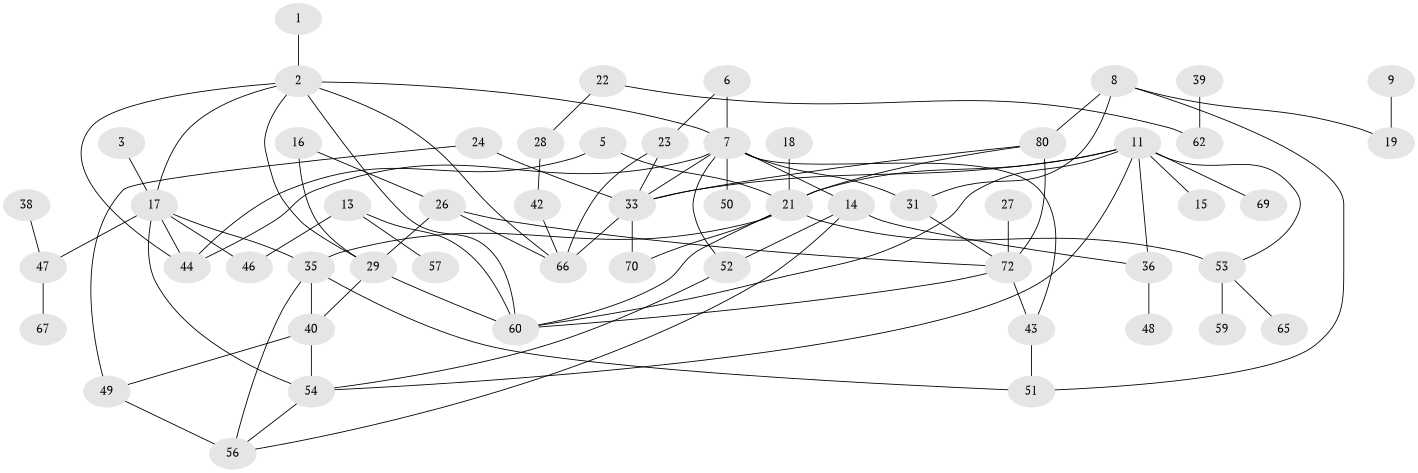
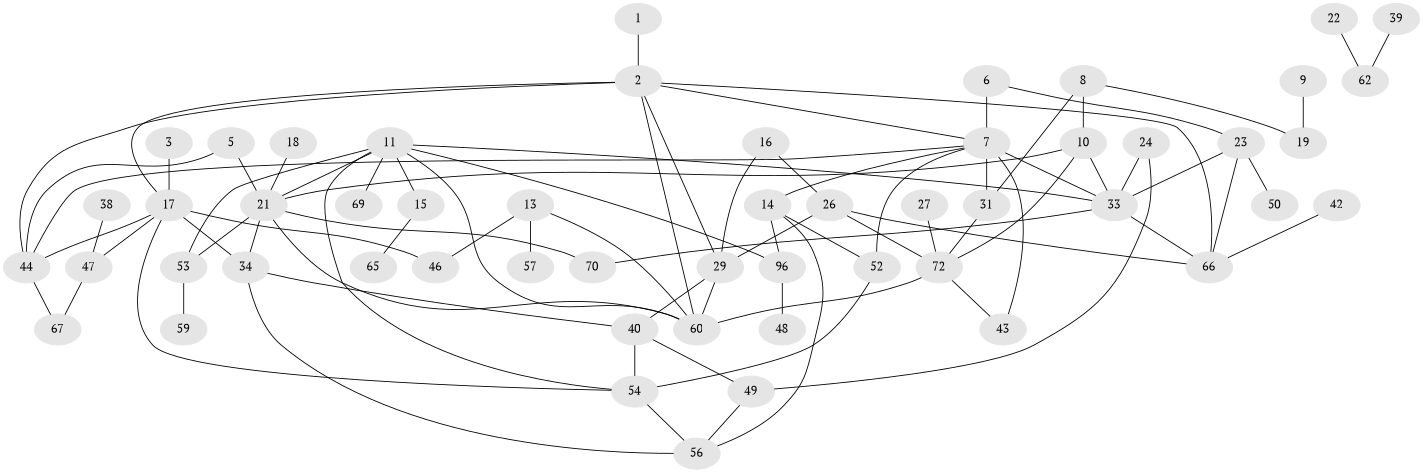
(541, 143) -> none
(1043, 143) -> (1083, 143)
(727, 174) -> (1258, 174)
(311, 267) -> (246, 267)
(1149, 267) -> (782, 267)
none -> (42, 298)
(1253, 298) -> (397, 236)
(1032, 392) -> none
